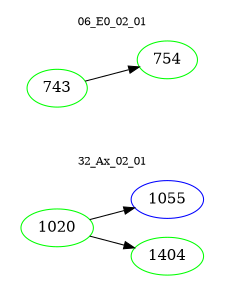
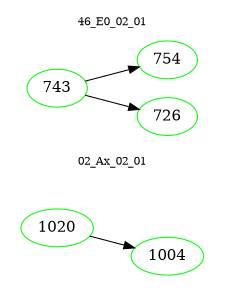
(112, 23) -> (112, 23)
none -> (167, 117)
(112, 162) -> (112, 162)
(167, 199) -> none
(167, 256) -> (167, 256)
